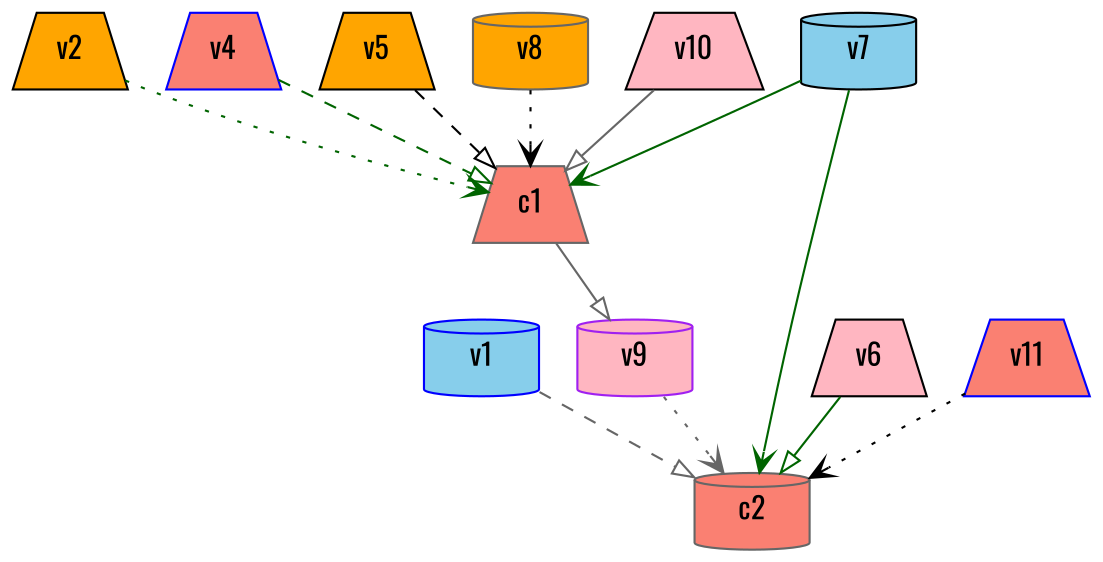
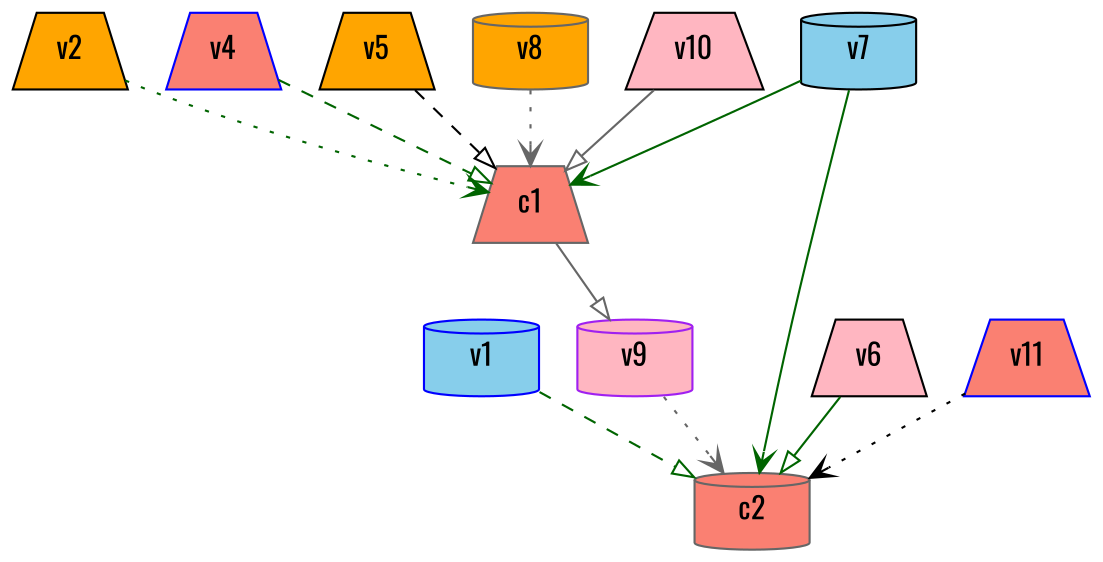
(531, 117) -> (531, 117)
(607, 429) -> (607, 429)
